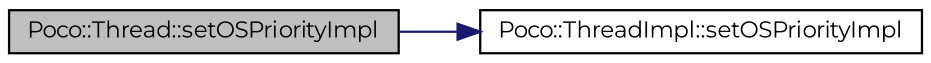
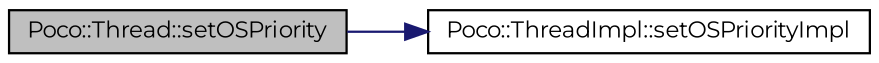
(204, 32) -> (178, 32)
